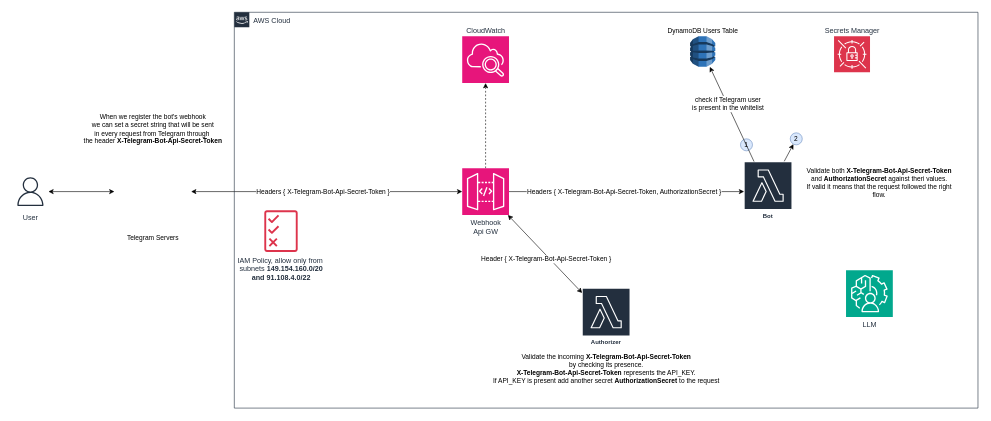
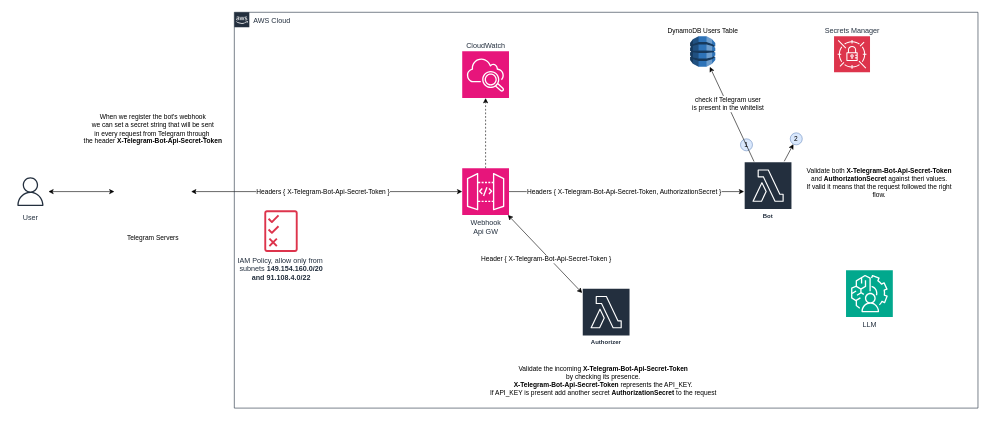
(486, 60) -> (486, 75)
(606, 369) -> (603, 381)
